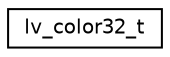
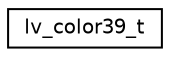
(85, 28) -> (85, 28)
